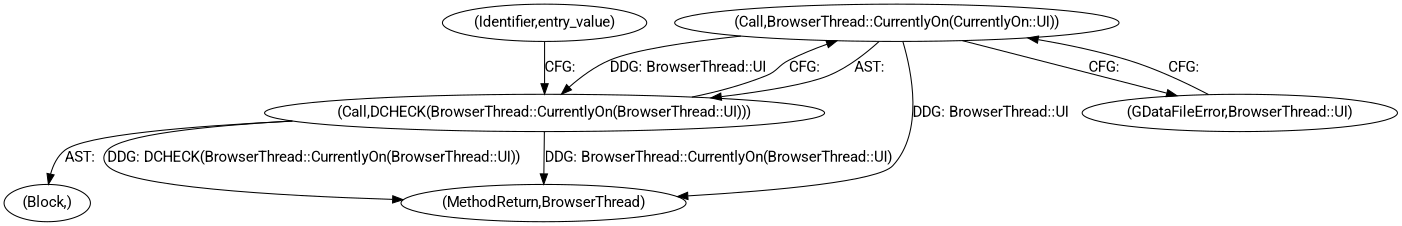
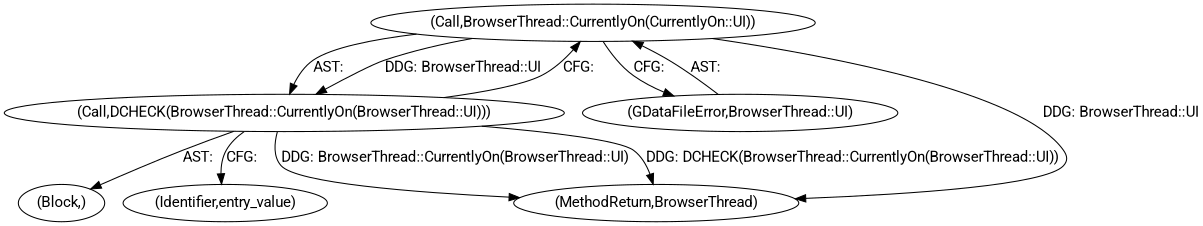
(545, 63) -> (227, 149)
(1186, 68) -> (708, 68)
